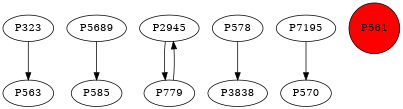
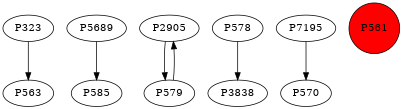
(169, 28) -> (169, 28)
(169, 93) -> (169, 93)
